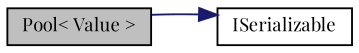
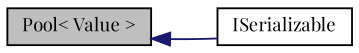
(175, 14) -> (194, 39)
